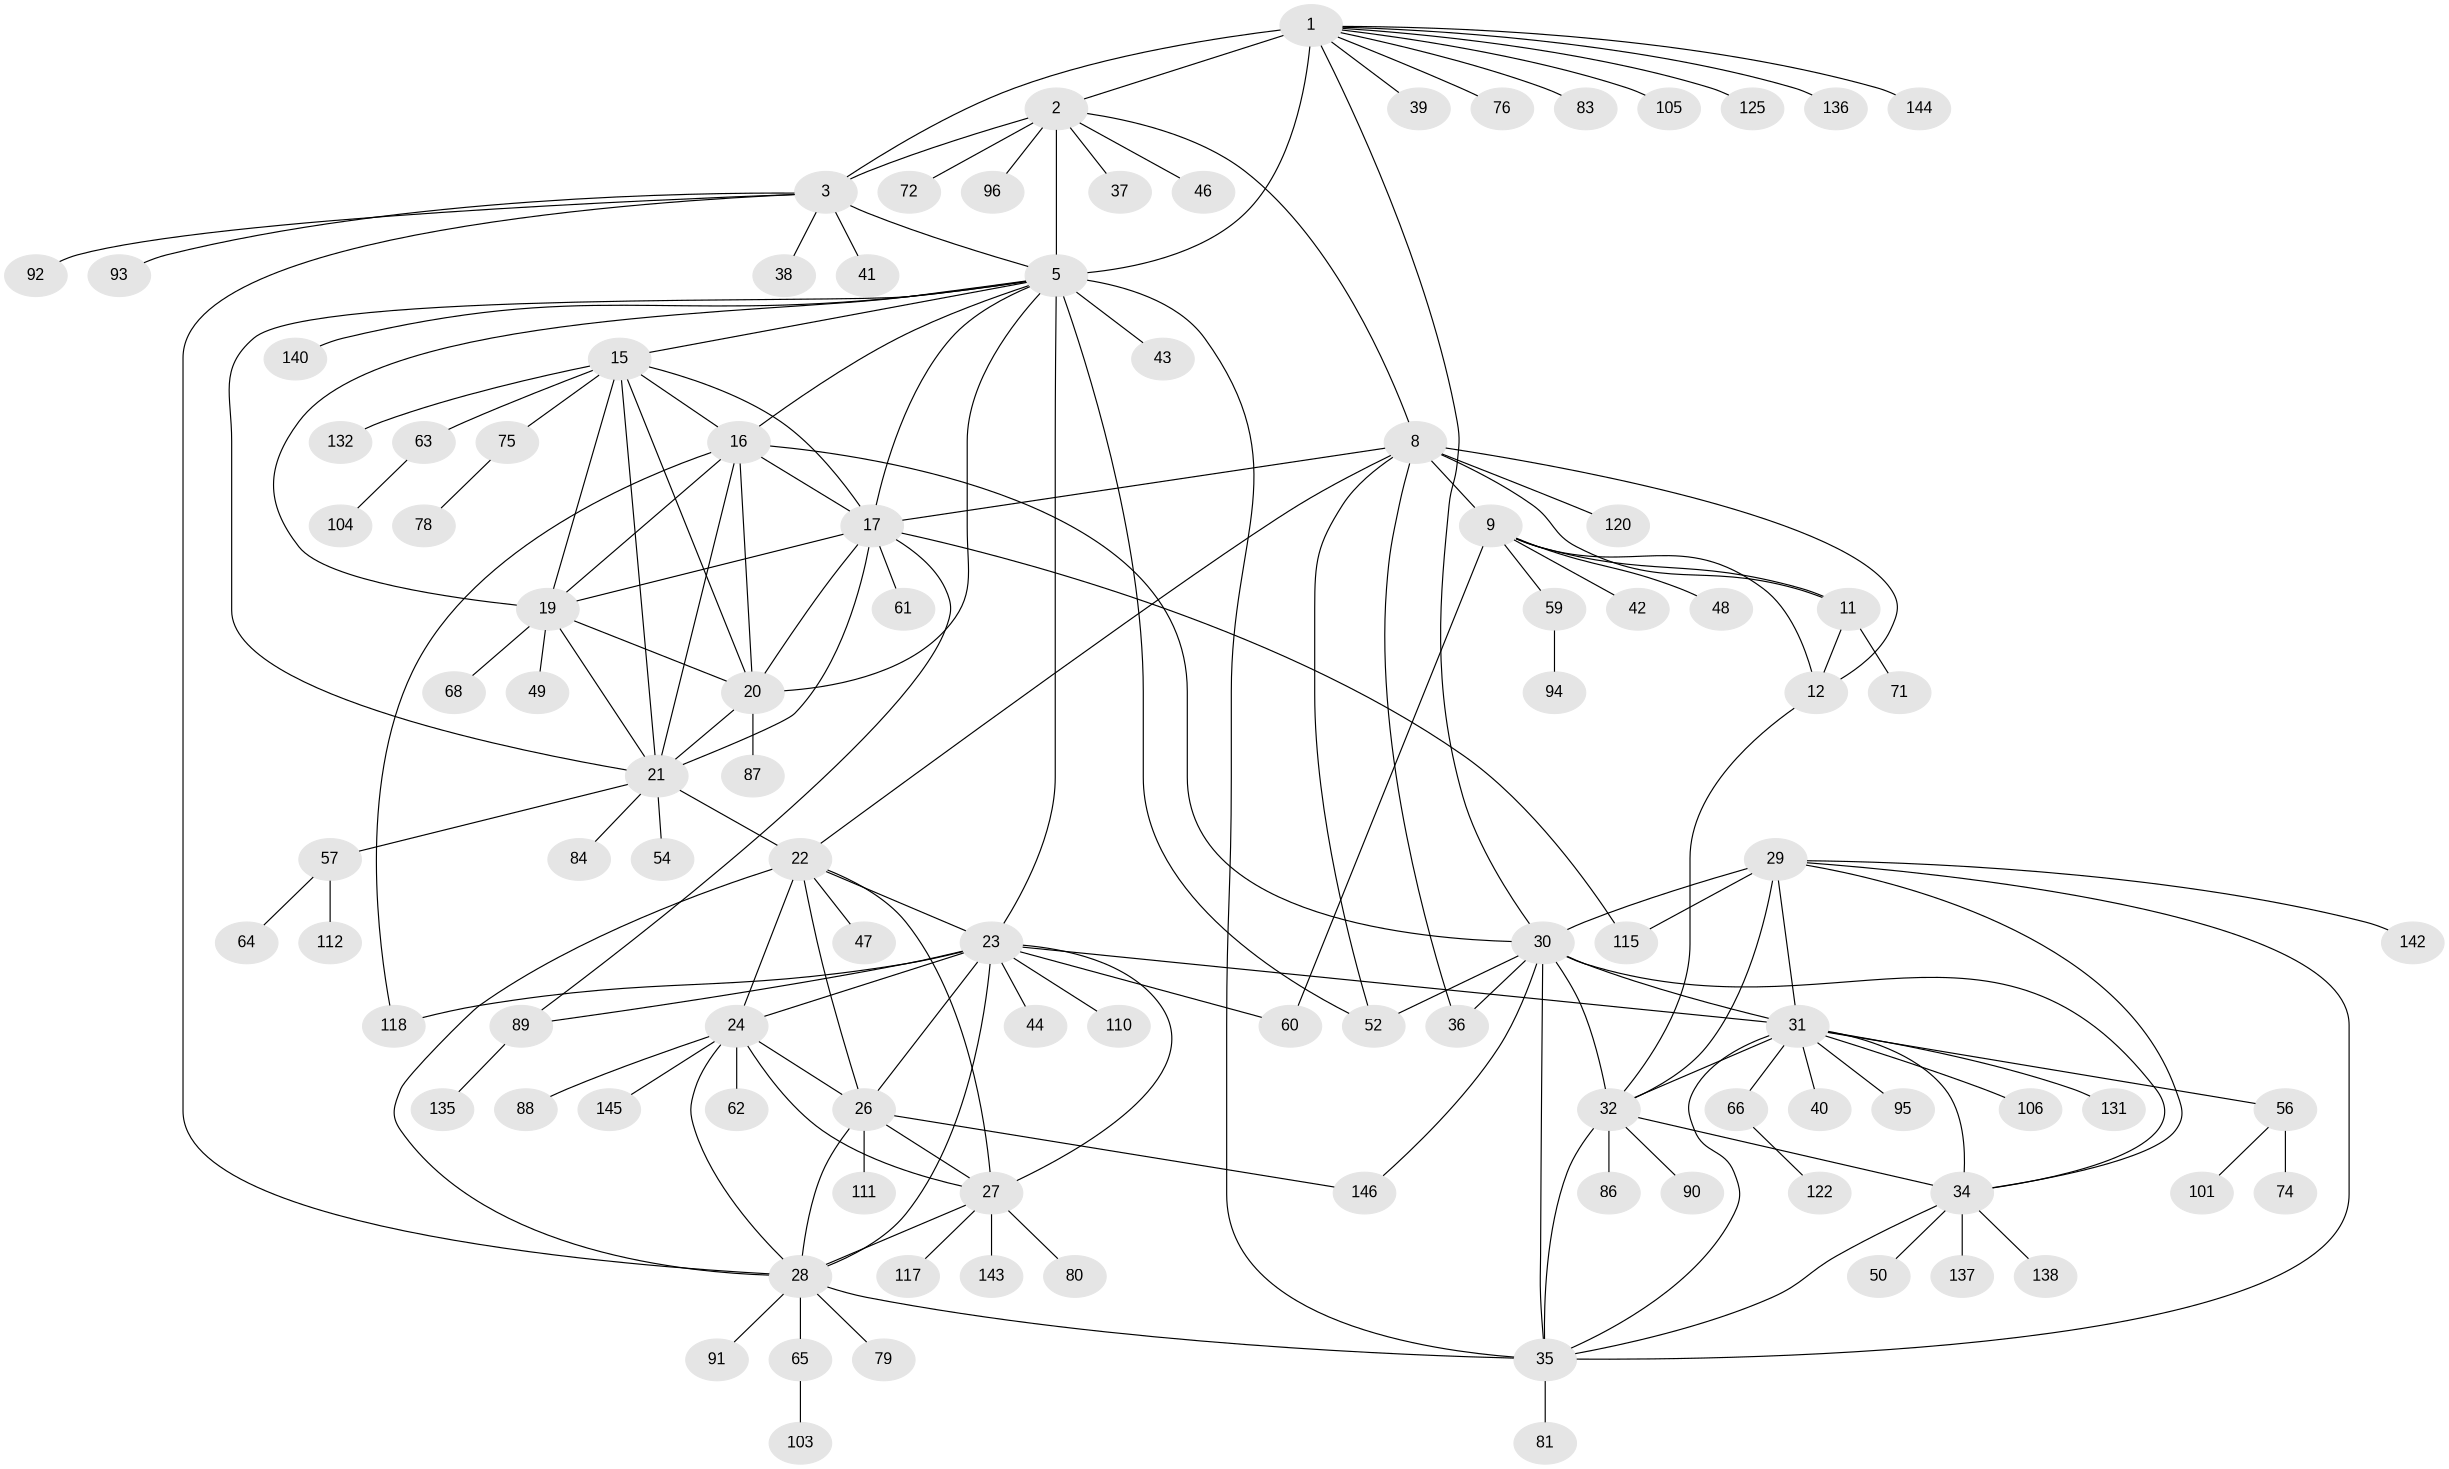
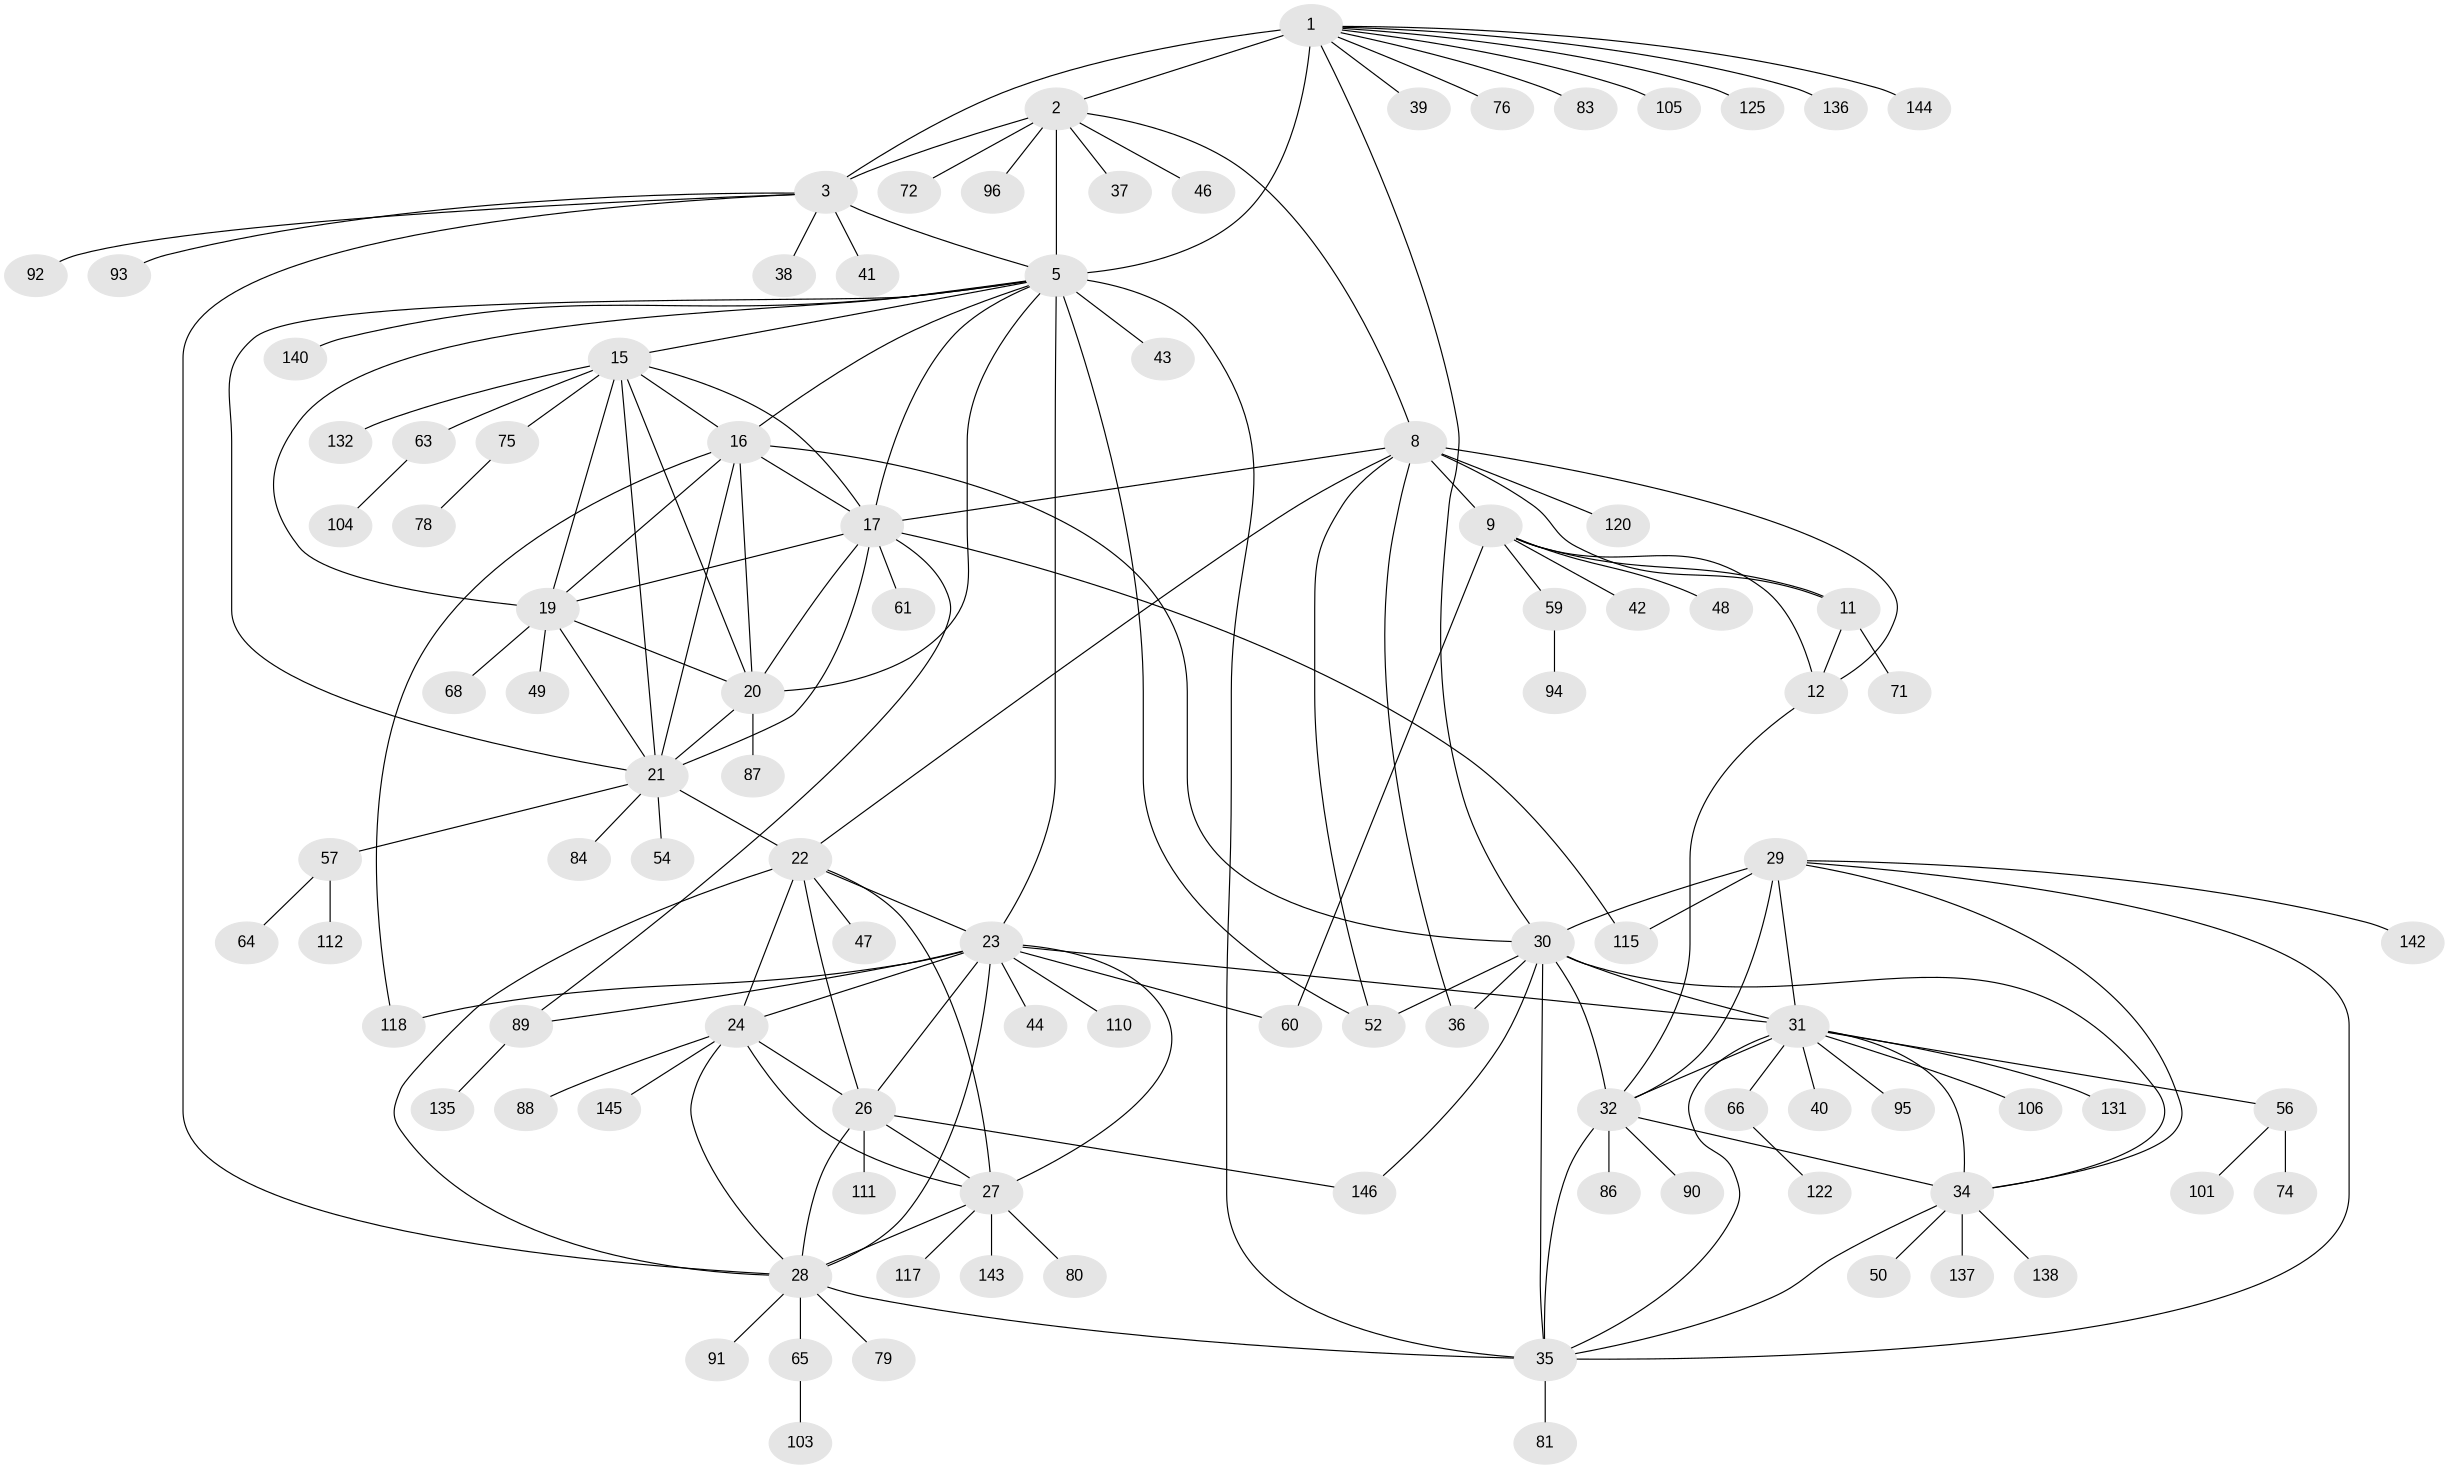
(737, 1110) -> none
